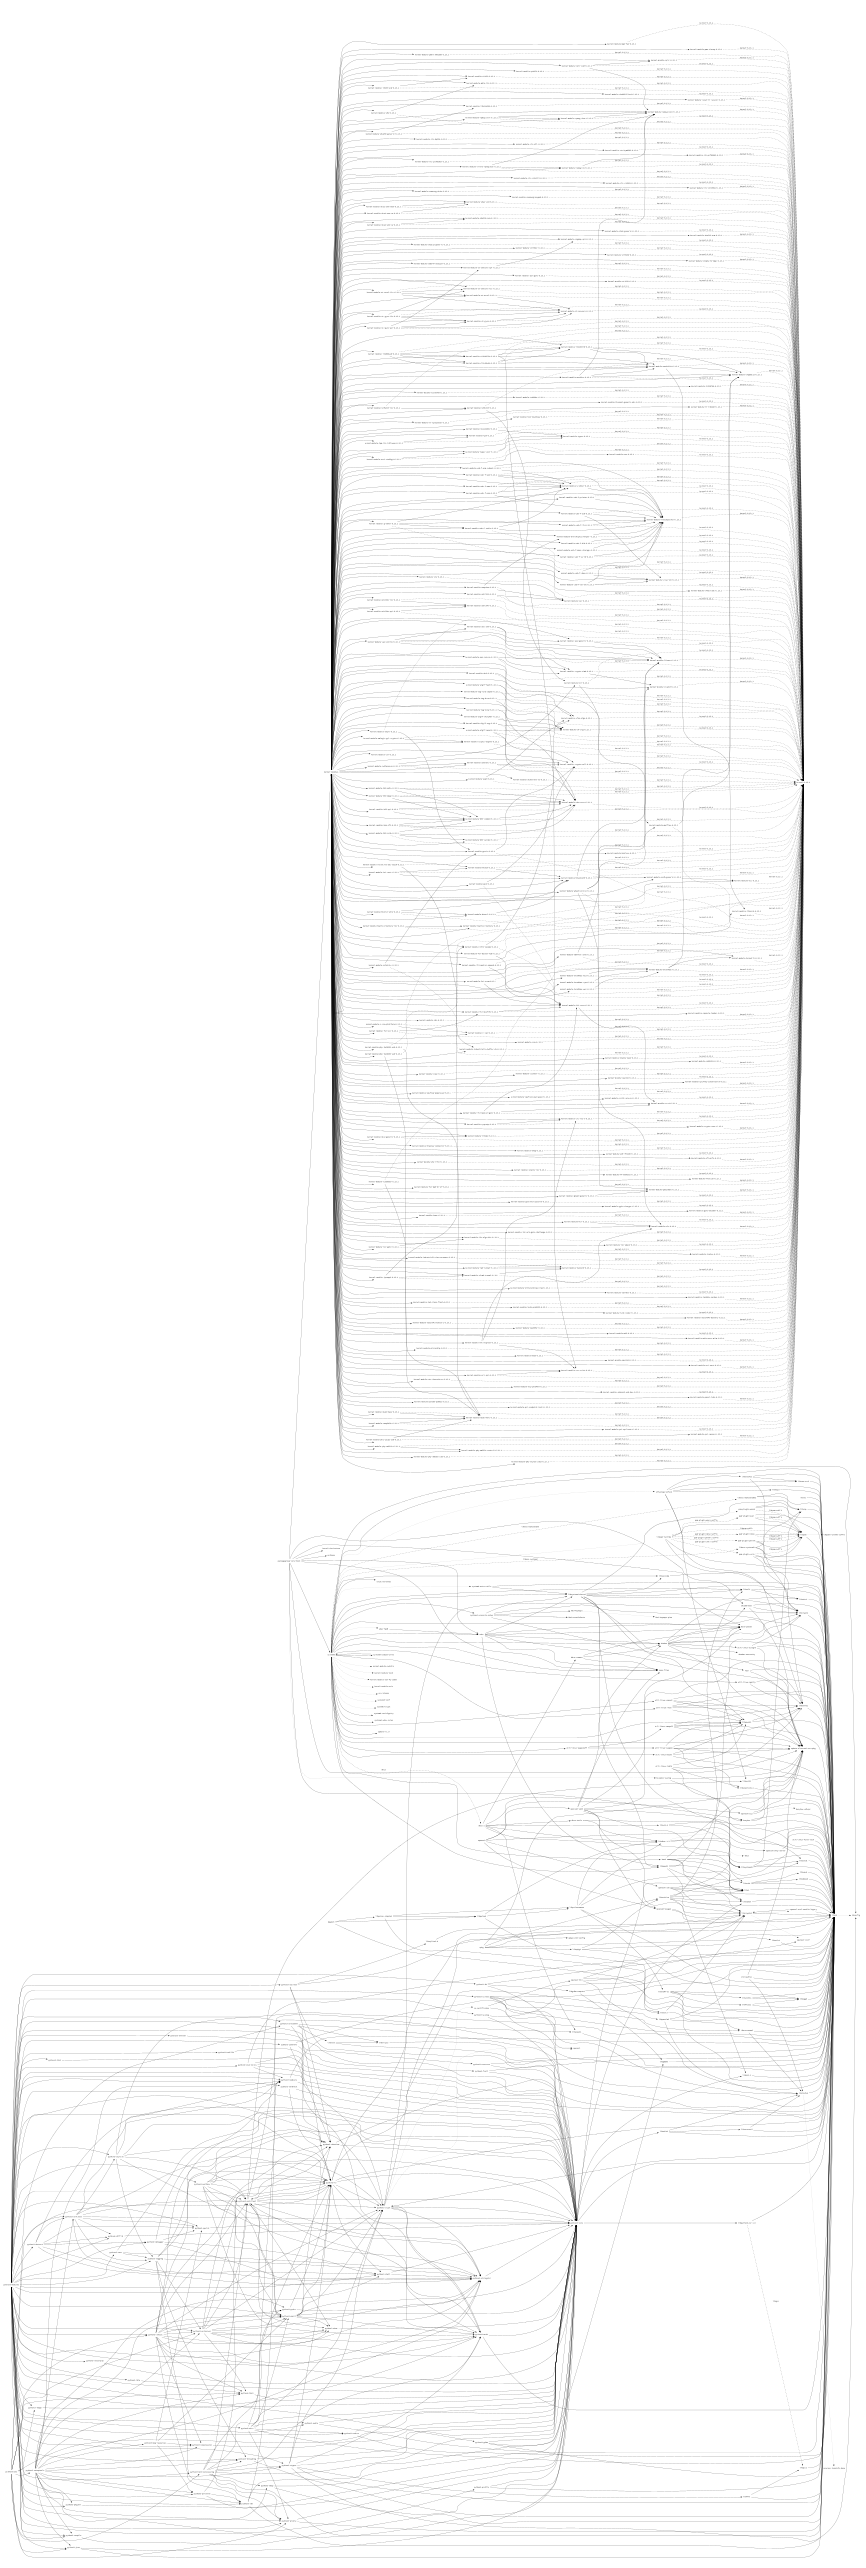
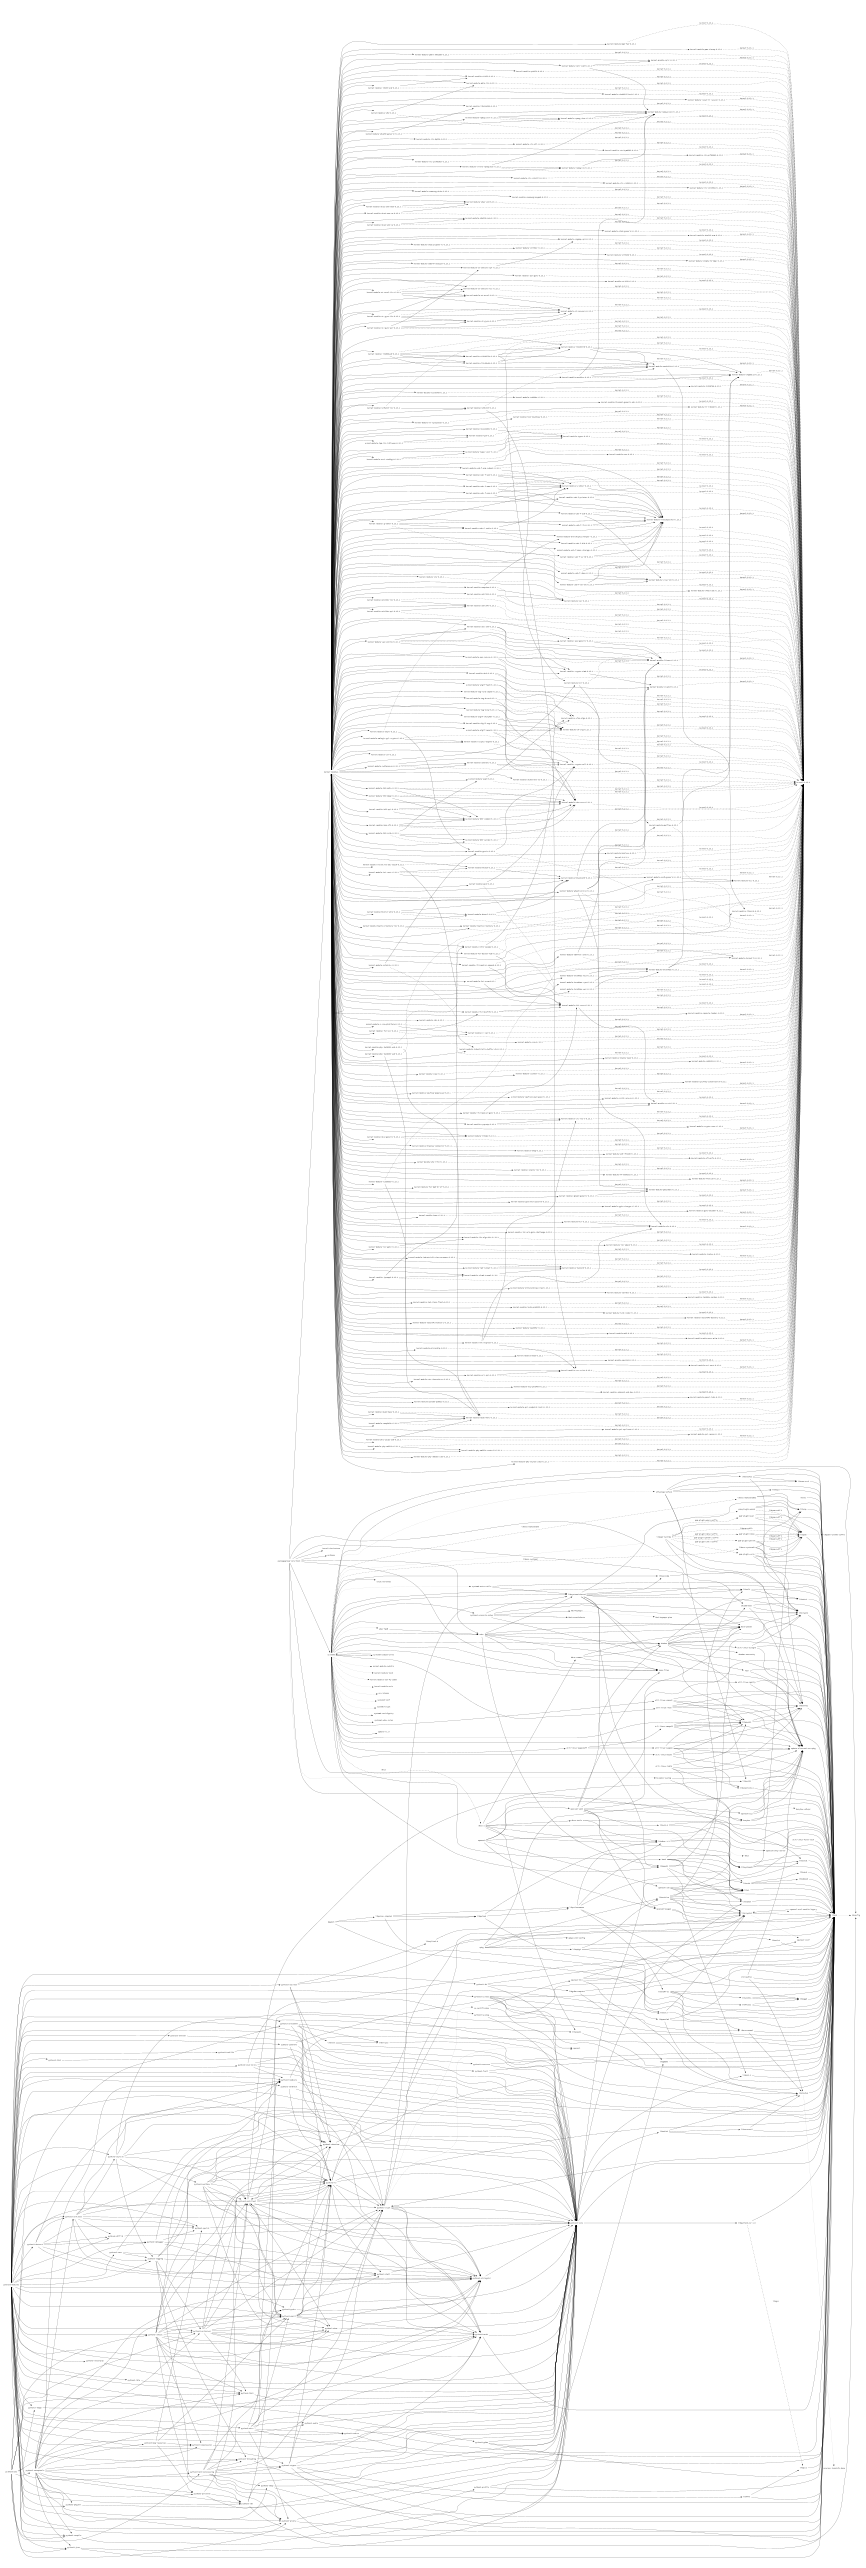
(627, 533) -> (578, 504)
(435, 827) -> (434, 806)
(622, 1078) -> none
